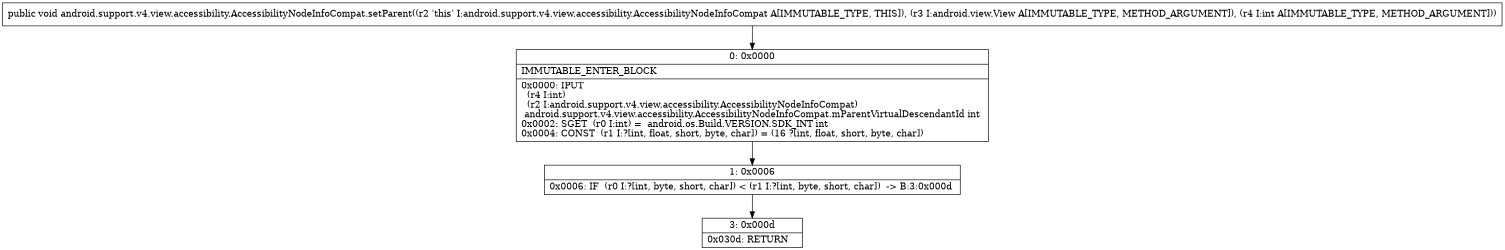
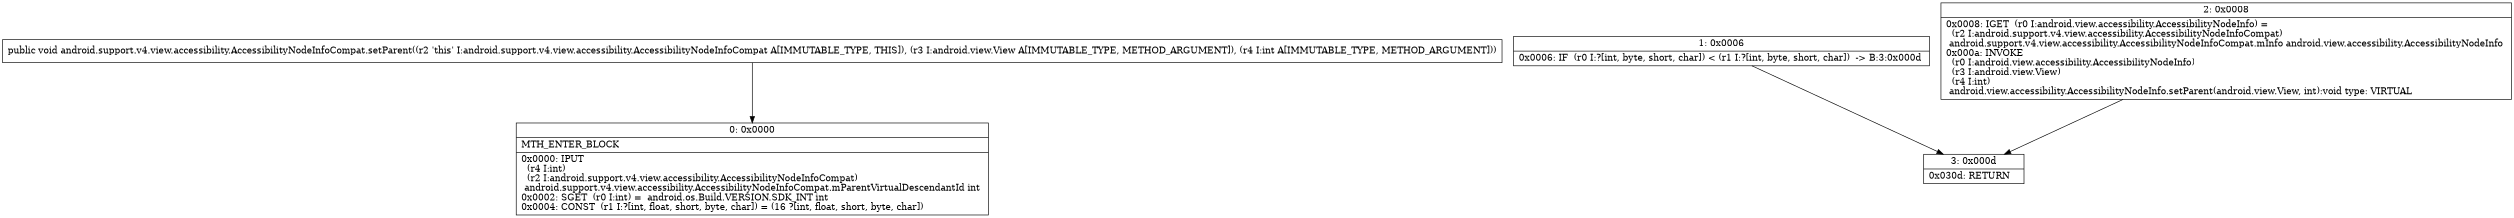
none -> (2226, 51)
(589, 71) -> (571, 145)
(752, 150) -> none
